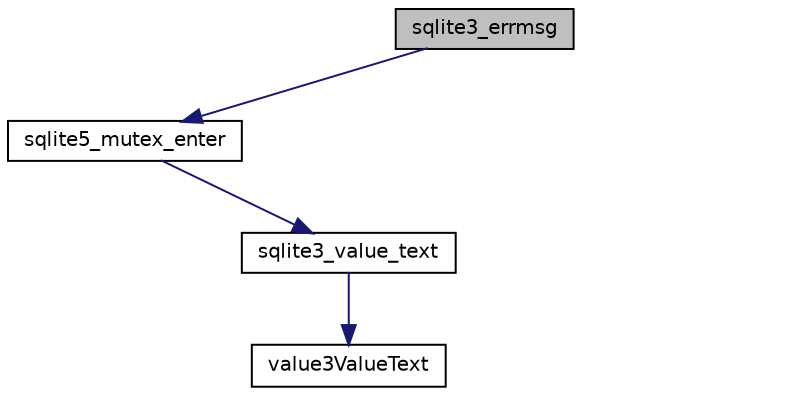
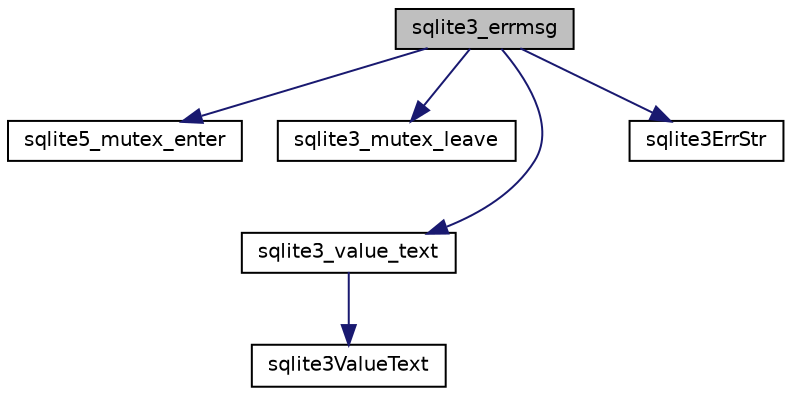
none -> (397, 141)
none -> (707, 141)
(228, 192) -> (537, 155)
(349, 366) -> (349, 366)
